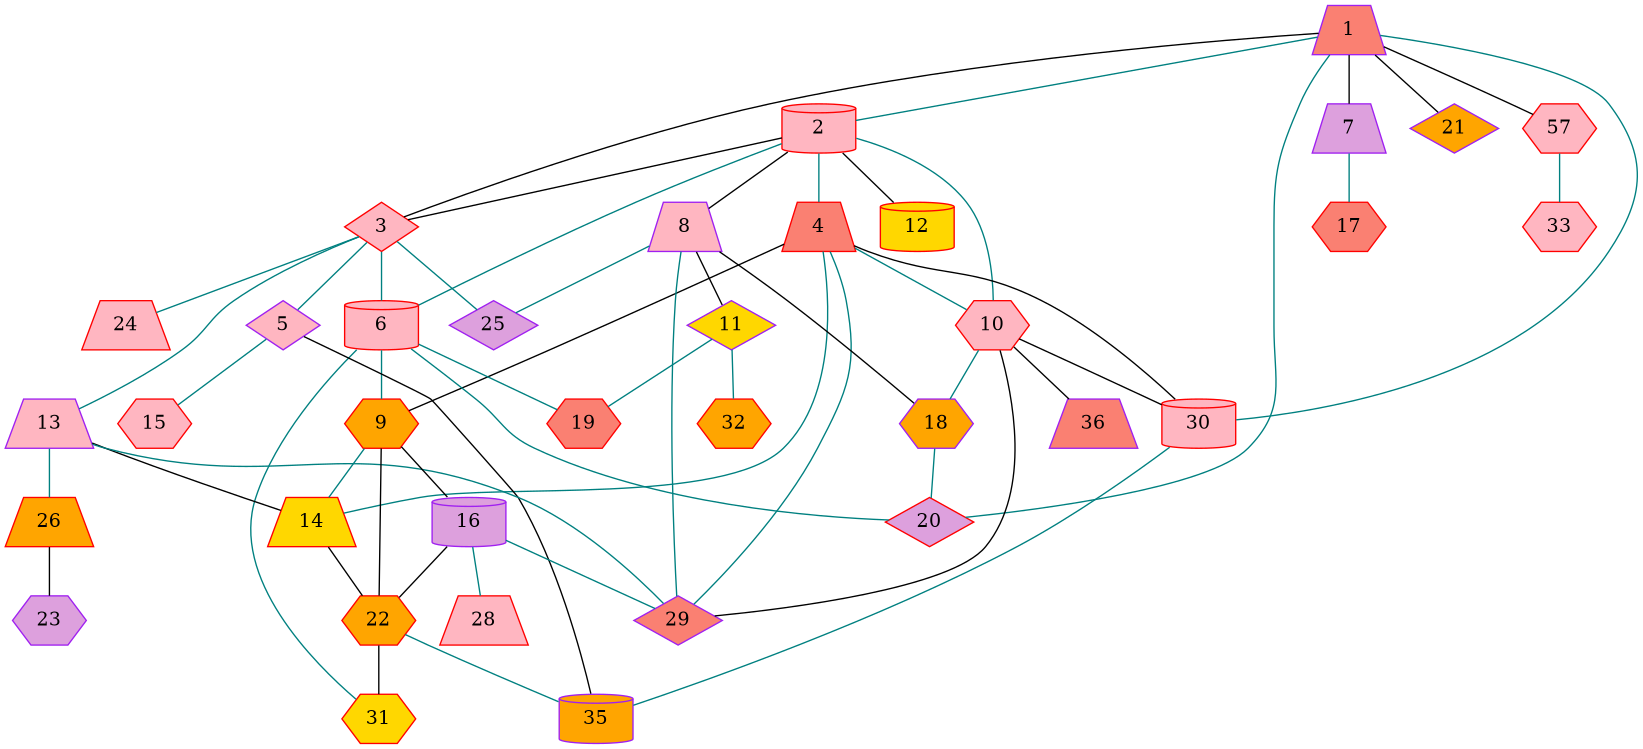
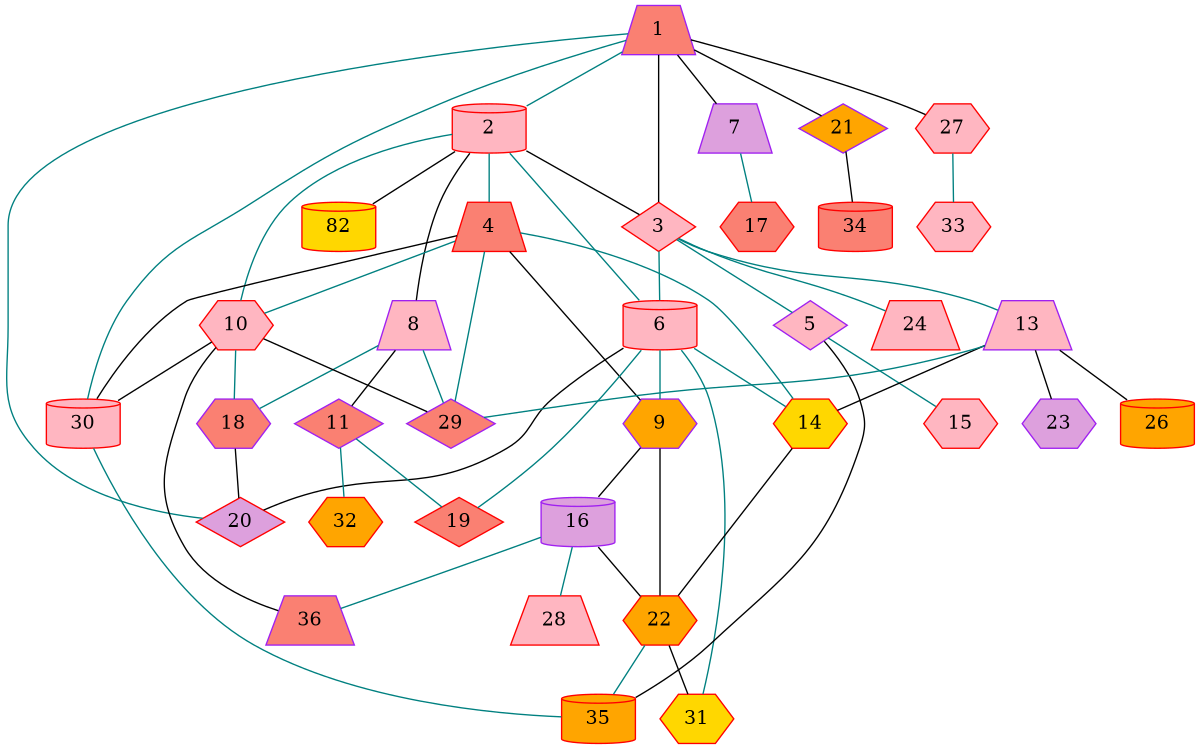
(1560, 128) -> (952, 128)
none -> (855, 227)
(917, 227) -> (339, 227)
(494, 325) -> none
(731, 325) -> (339, 424)
(819, 325) -> (319, 377)
(382, 424) -> (660, 424)
(584, 424) -> (459, 522)
(936, 424) -> (234, 424)
(49, 473) -> (1093, 375)
(347, 473) -> (740, 377)
(933, 473) -> (237, 473)
(618, 479) -> (462, 469)
(49, 522) -> (1157, 424)
(312, 522) -> (810, 424)
(49, 571) -> (1043, 375)
(581, 574) -> (441, 573)
(596, 719) -> (599, 719)
